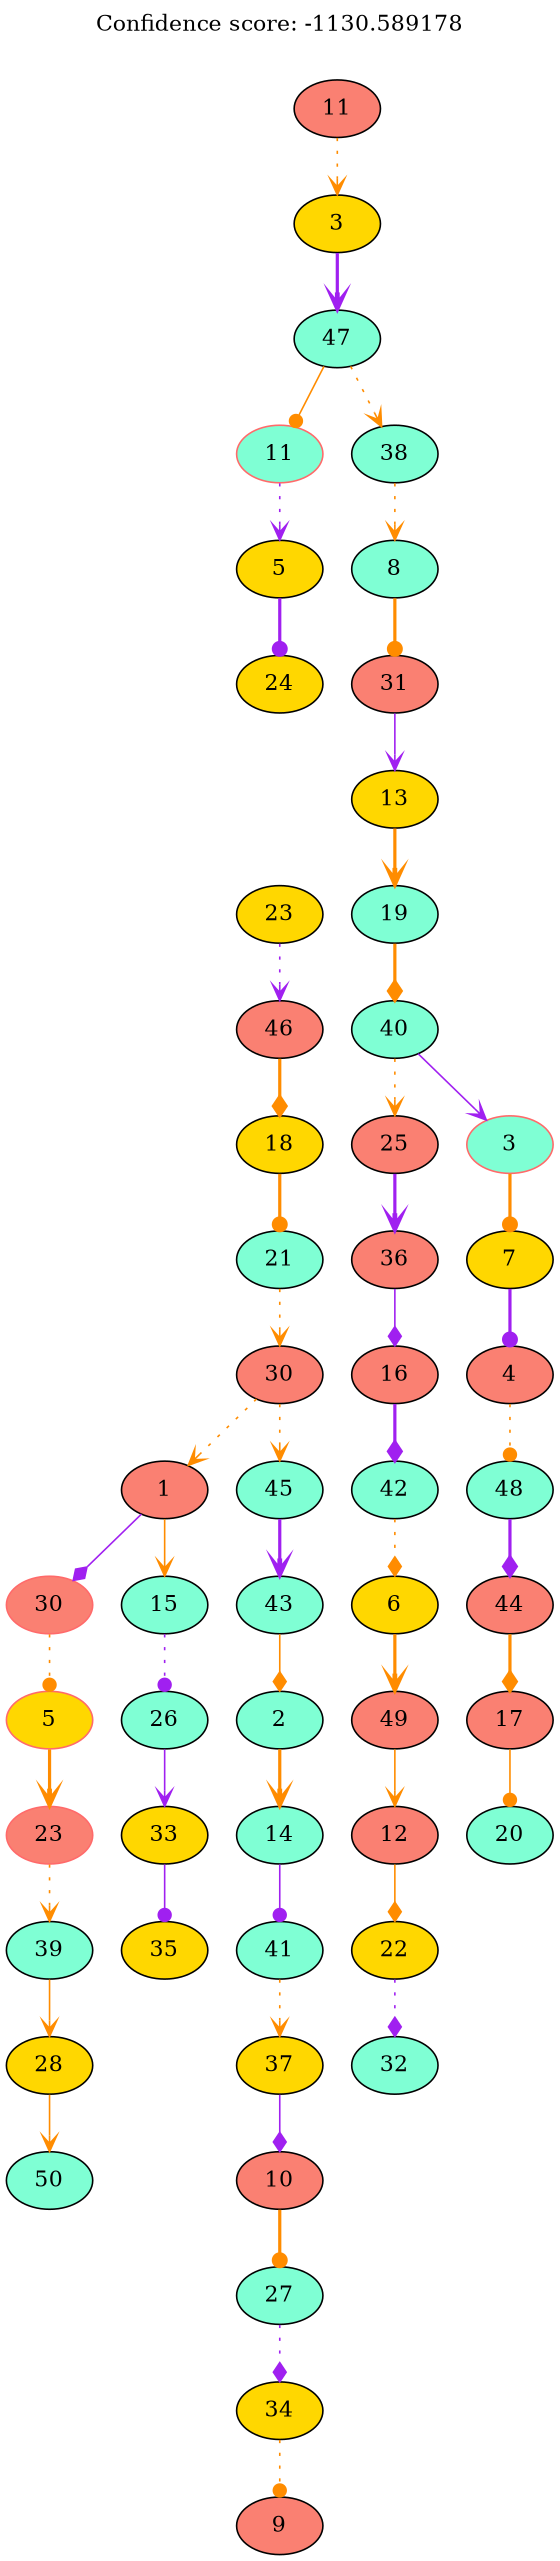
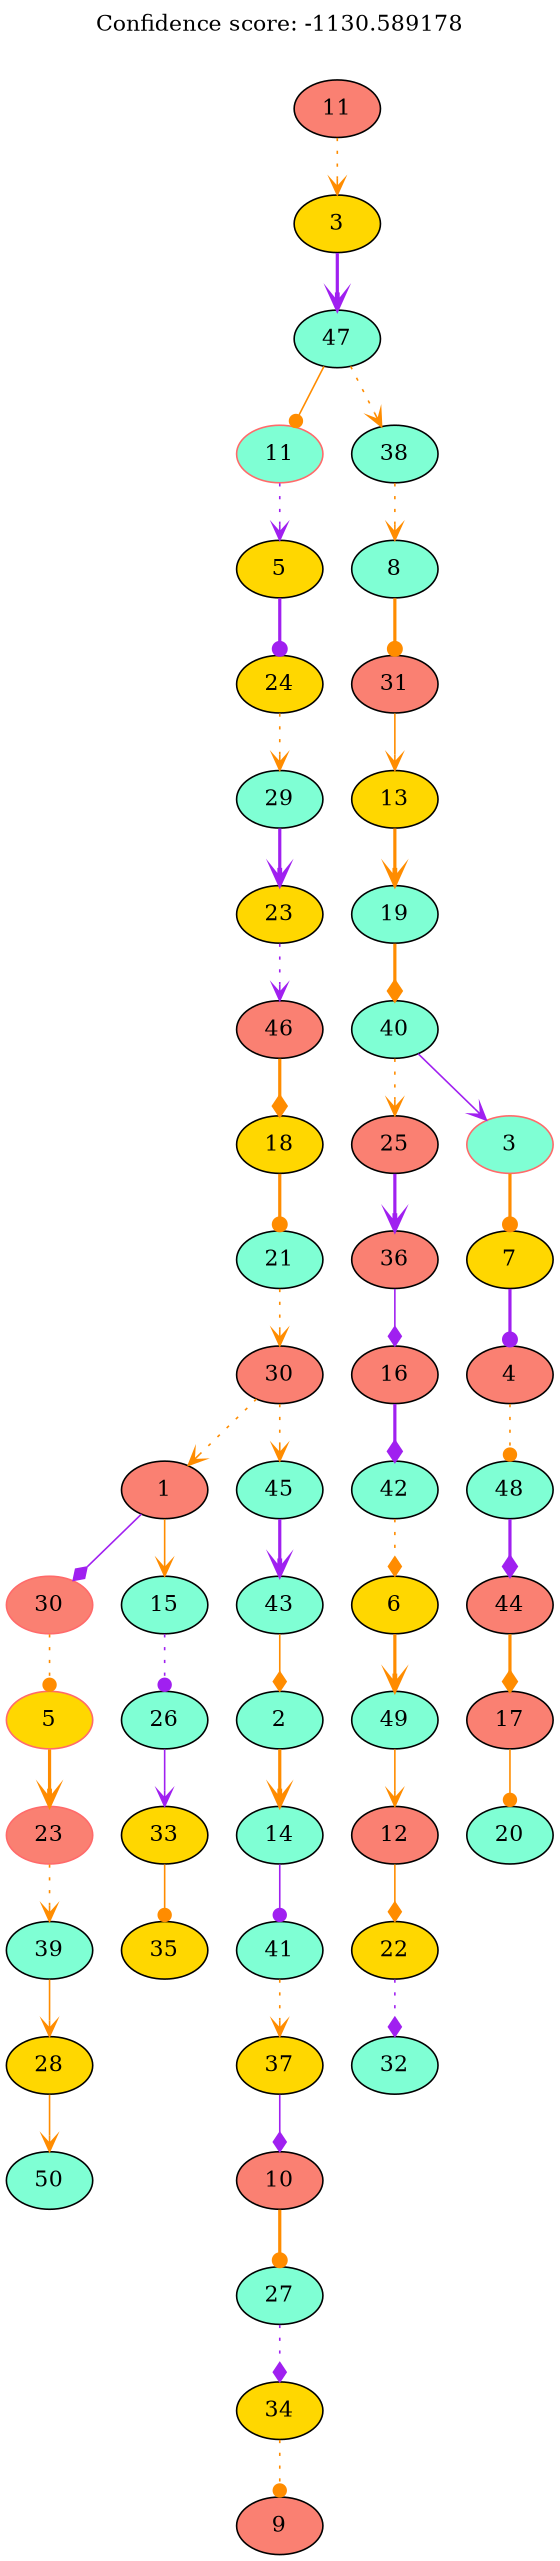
(395, 734) -> (395, 734)
none -> (280, 799)
(395, 1720) -> (395, 1720)
(165, 1886) -> (165, 1886)
